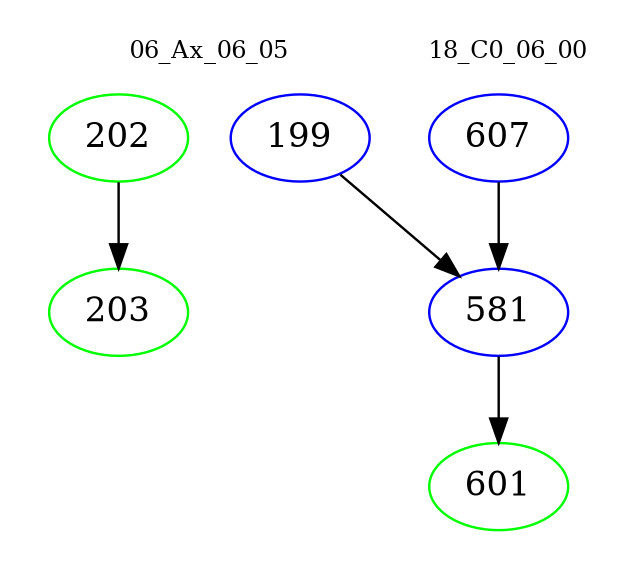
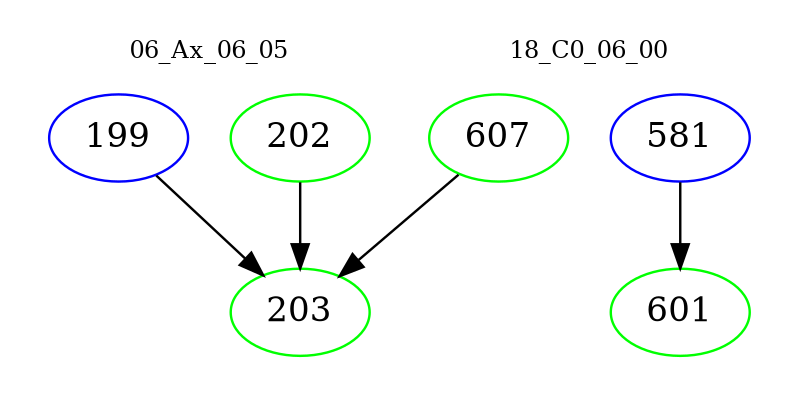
(499, 138) -> (499, 138)
(373, 202) -> (201, 217)
(499, 213) -> (426, 202)
